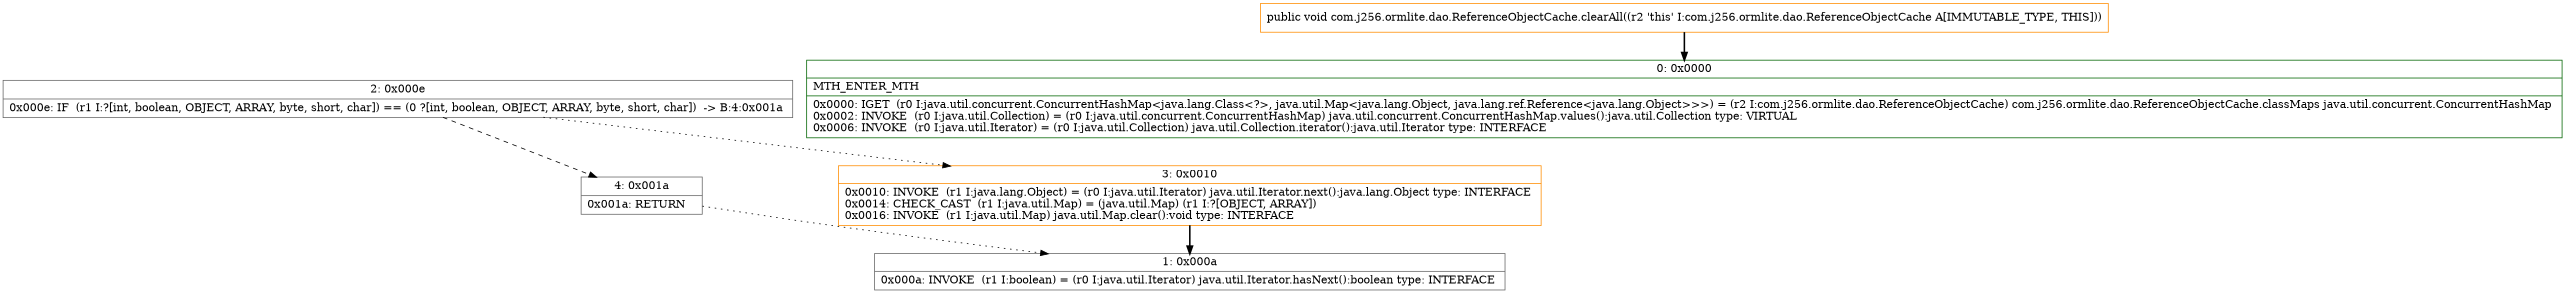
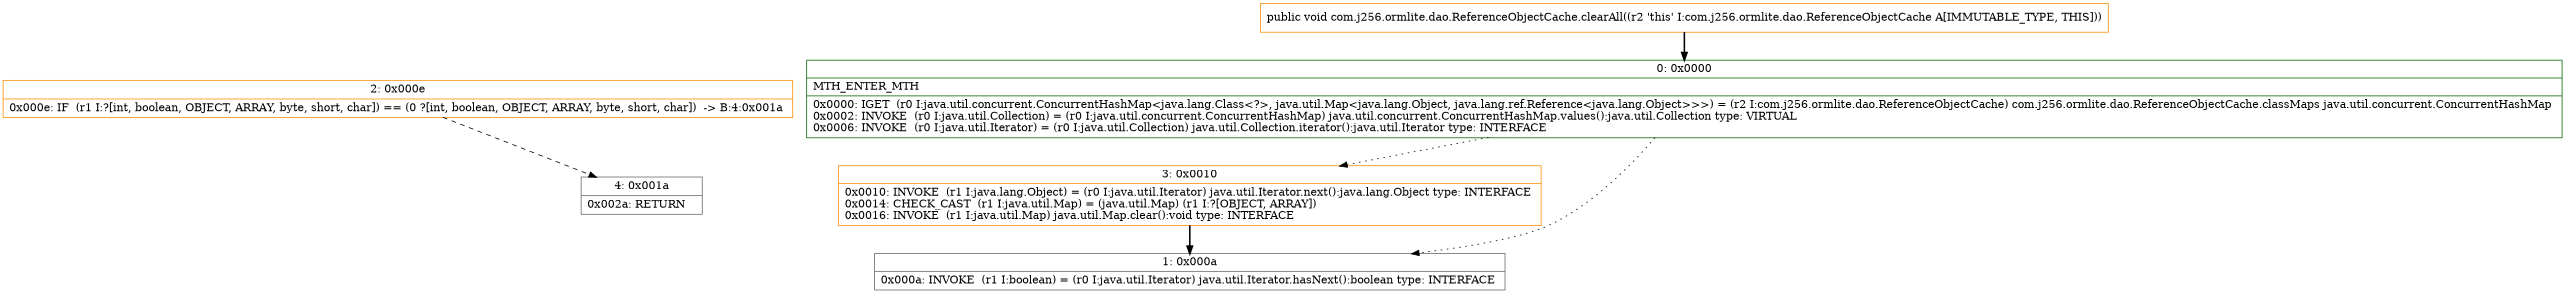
(398, 99) -> (398, 99)
(743, 141) -> (1418, 151)
(642, 205) -> (642, 205)
(871, 231) -> (1551, 224)
